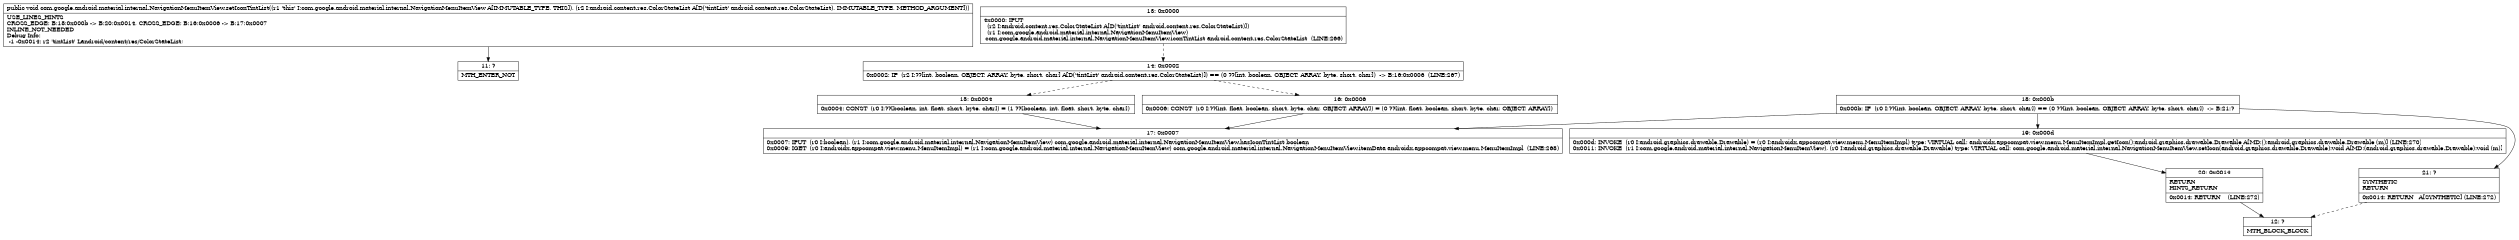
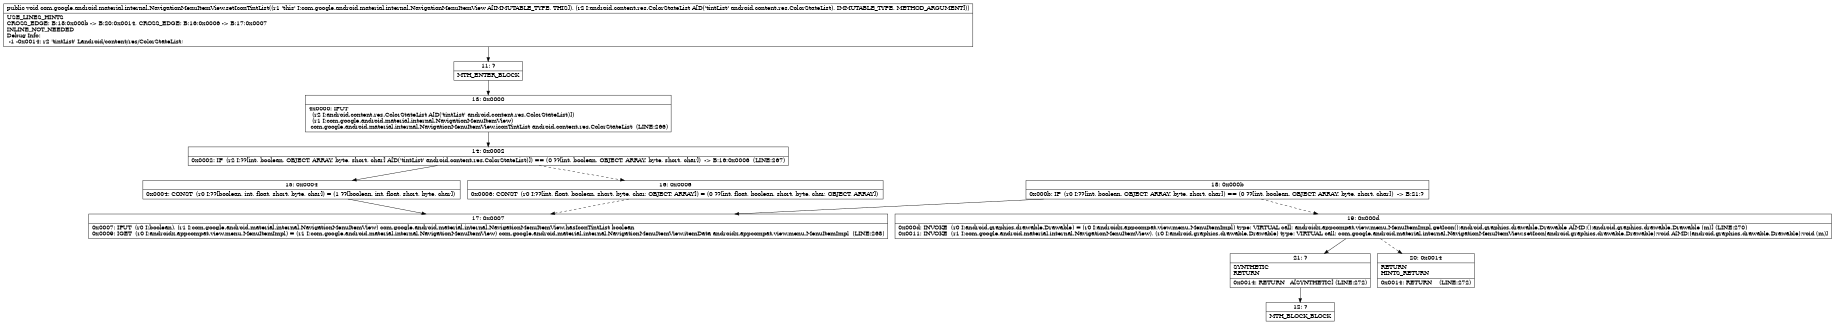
(1163, 51) -> (488, 137)
(488, 75) -> (488, 75)
none -> (488, 86)
(1072, 87) -> (397, 173)
(2398, 115) -> (1337, 245)
(2038, 119) -> (1288, 206)
(1266, 121) -> (592, 206)
(2124, 163) -> (1390, 245)
(2250, 209) -> none
(2341, 209) -> (1300, 293)
